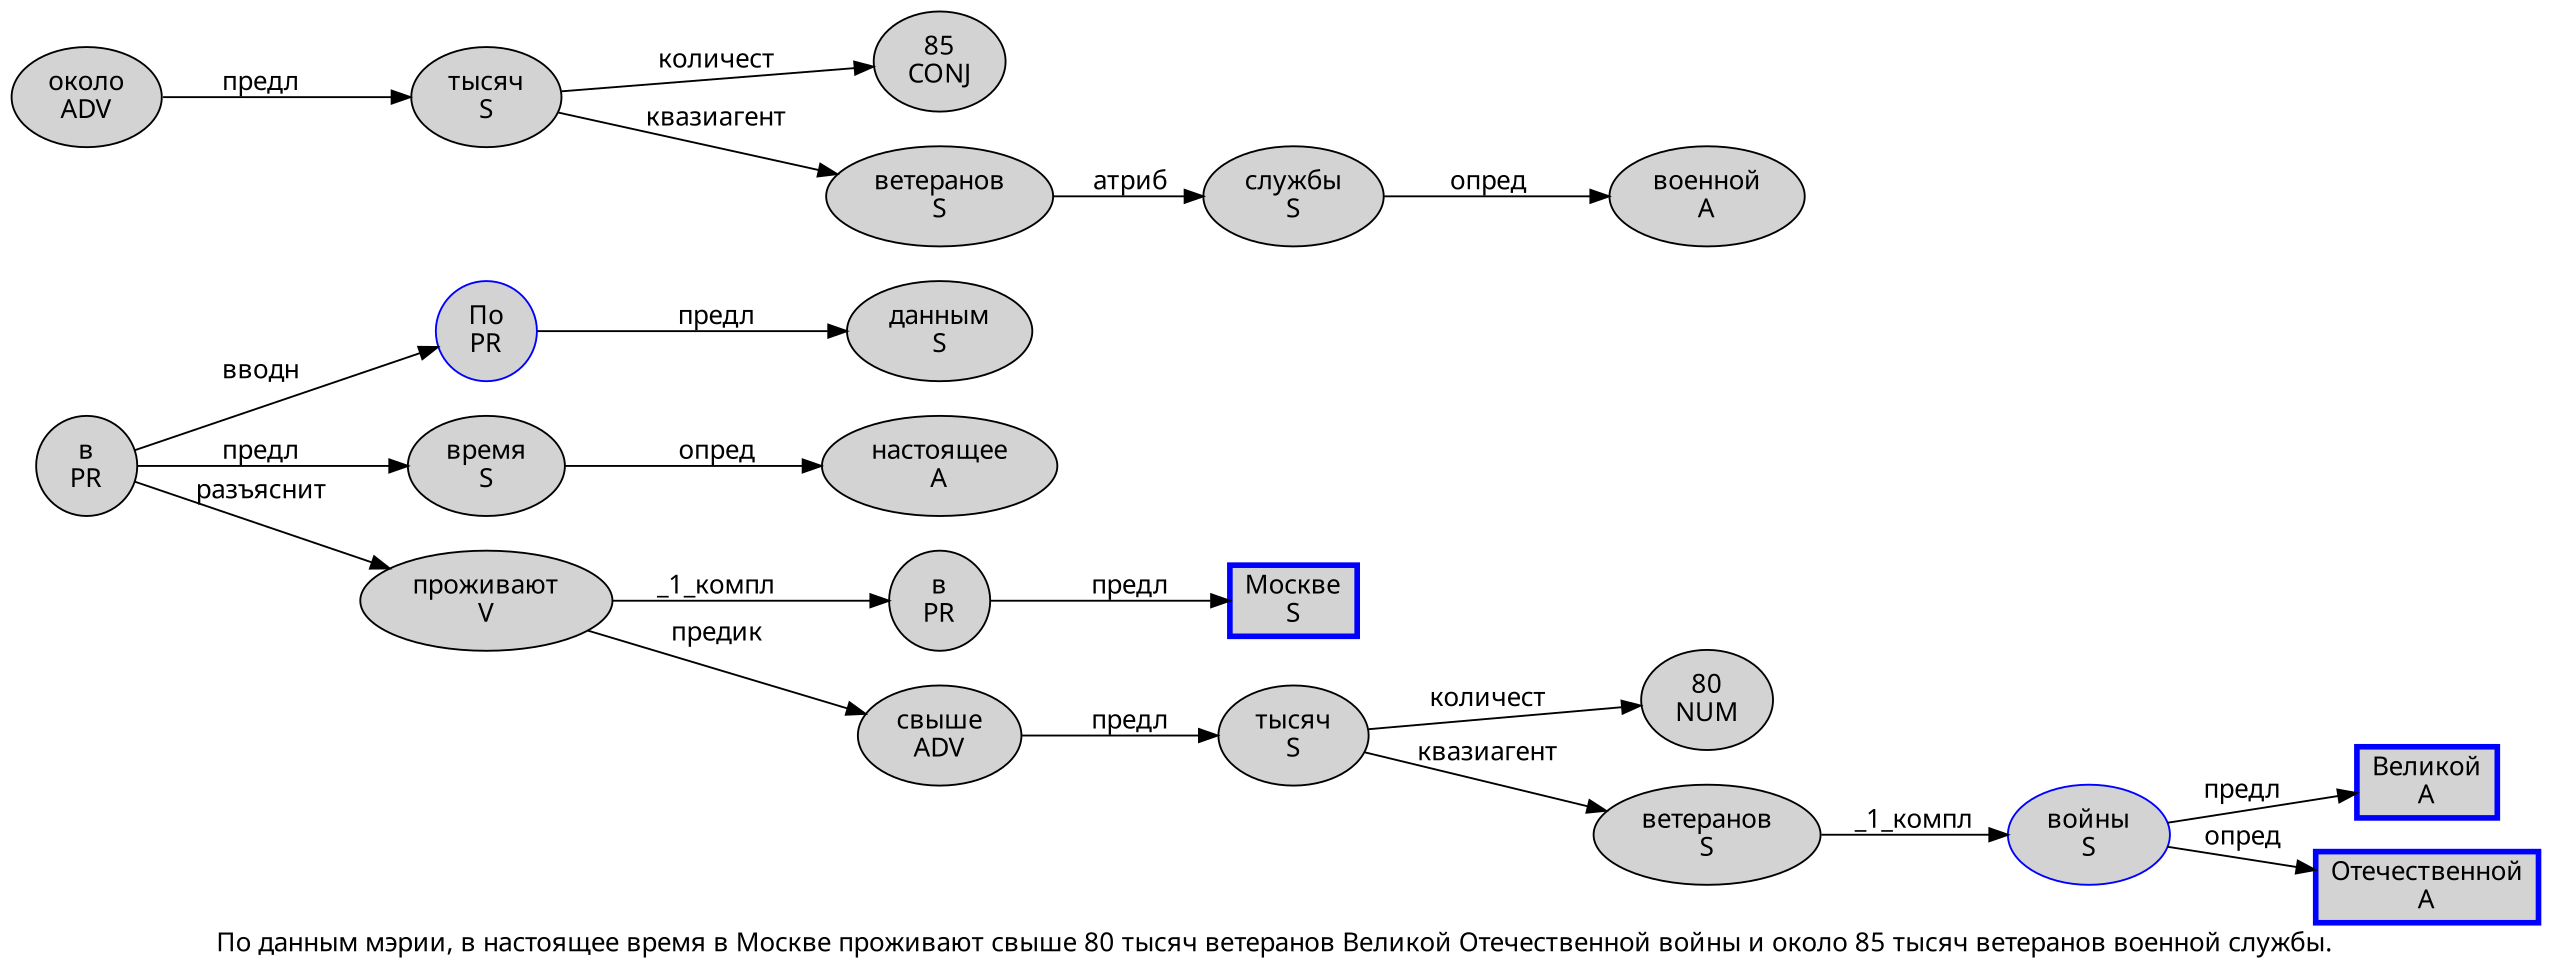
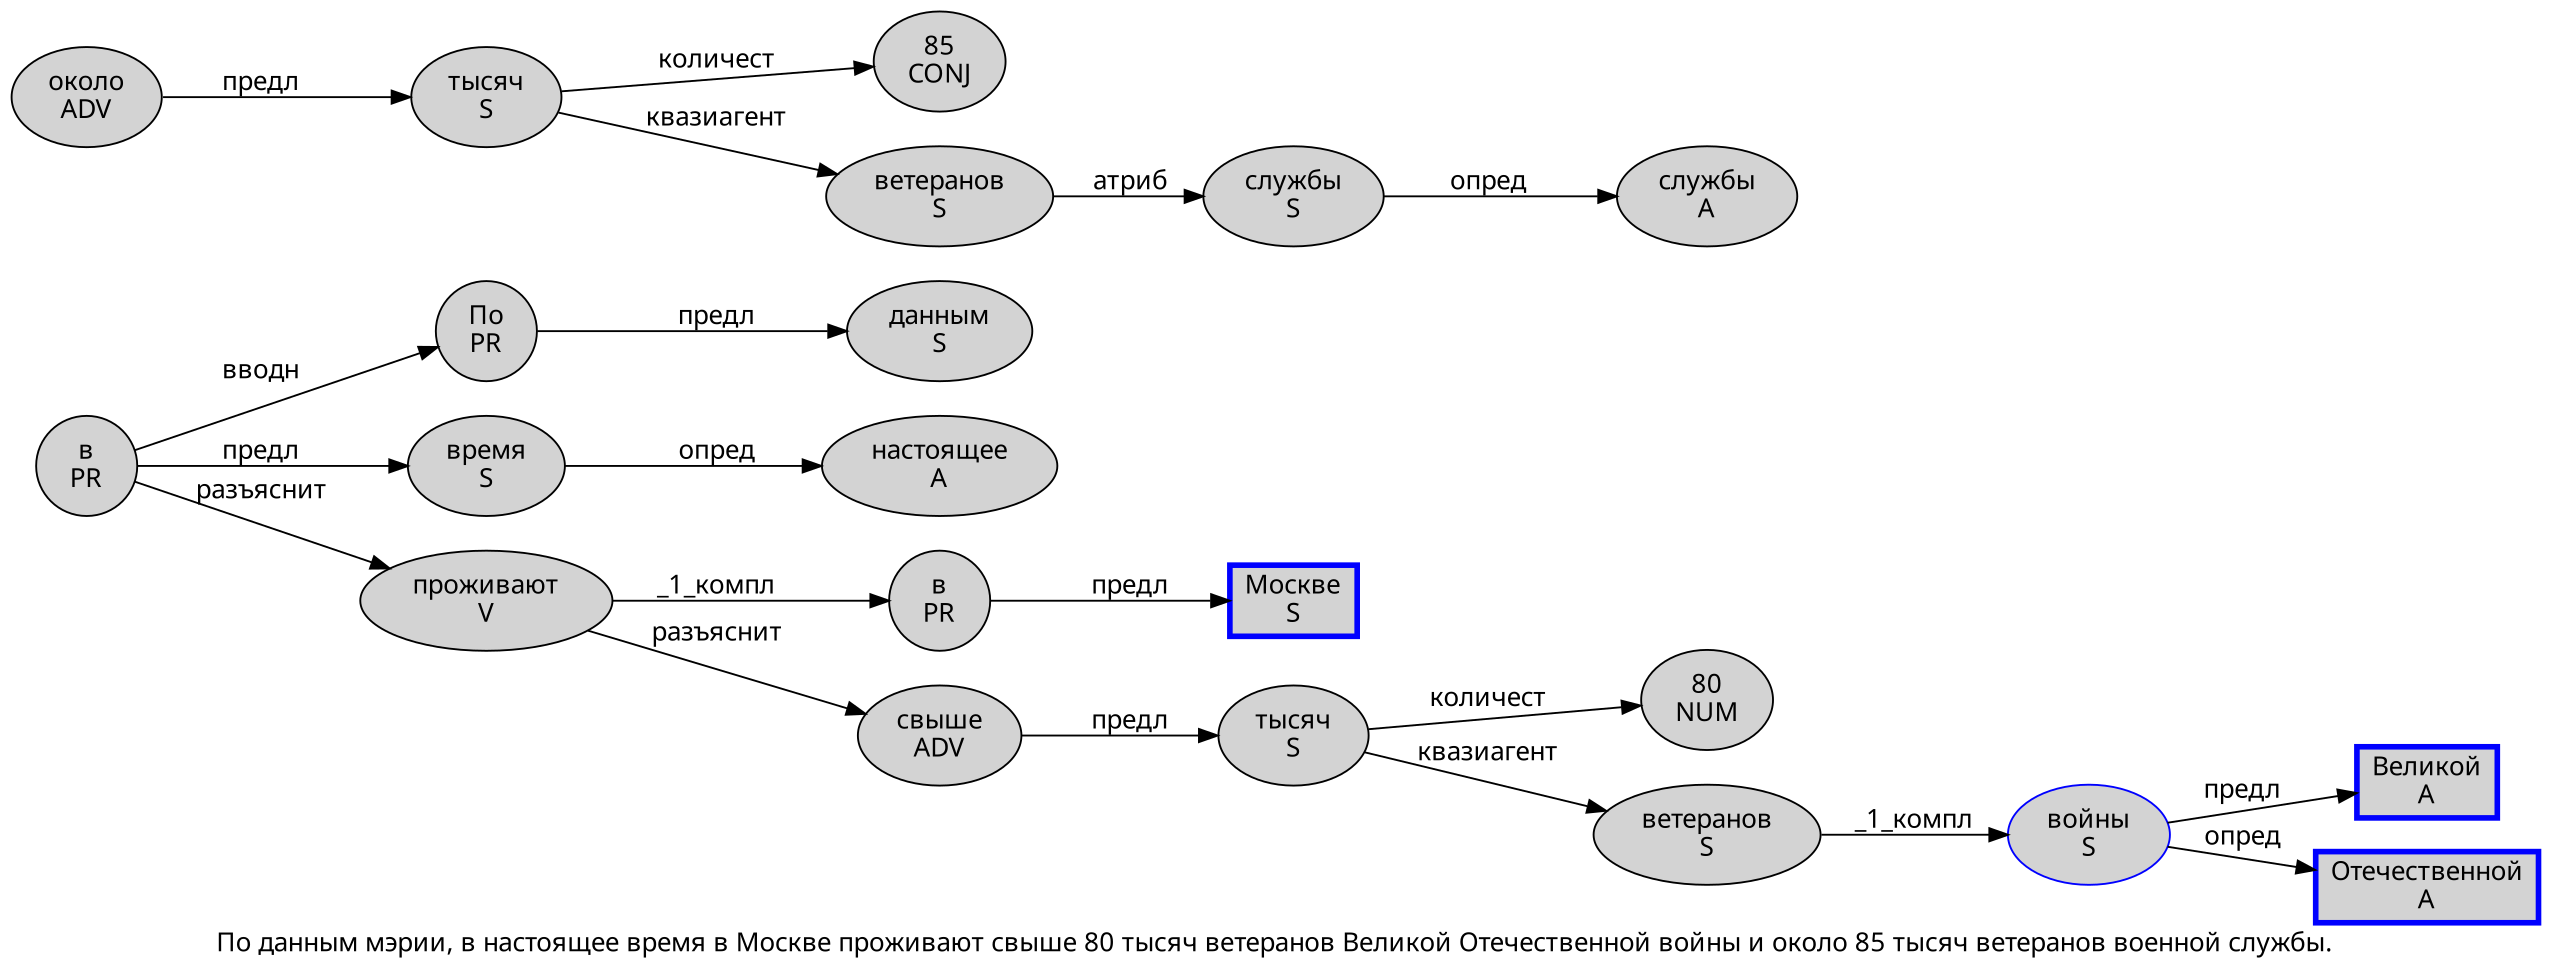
(1707, 196) -> (1707, 196)
(486, 331) -> (486, 331)
(717, 634) -> (717, 634)
